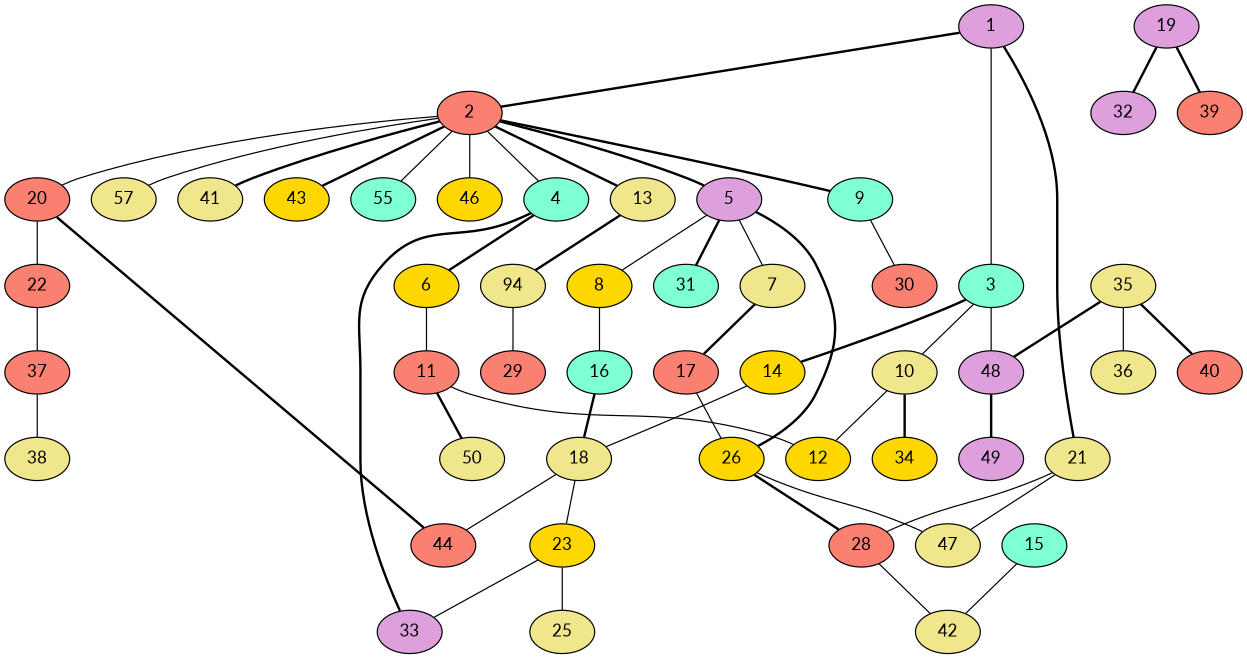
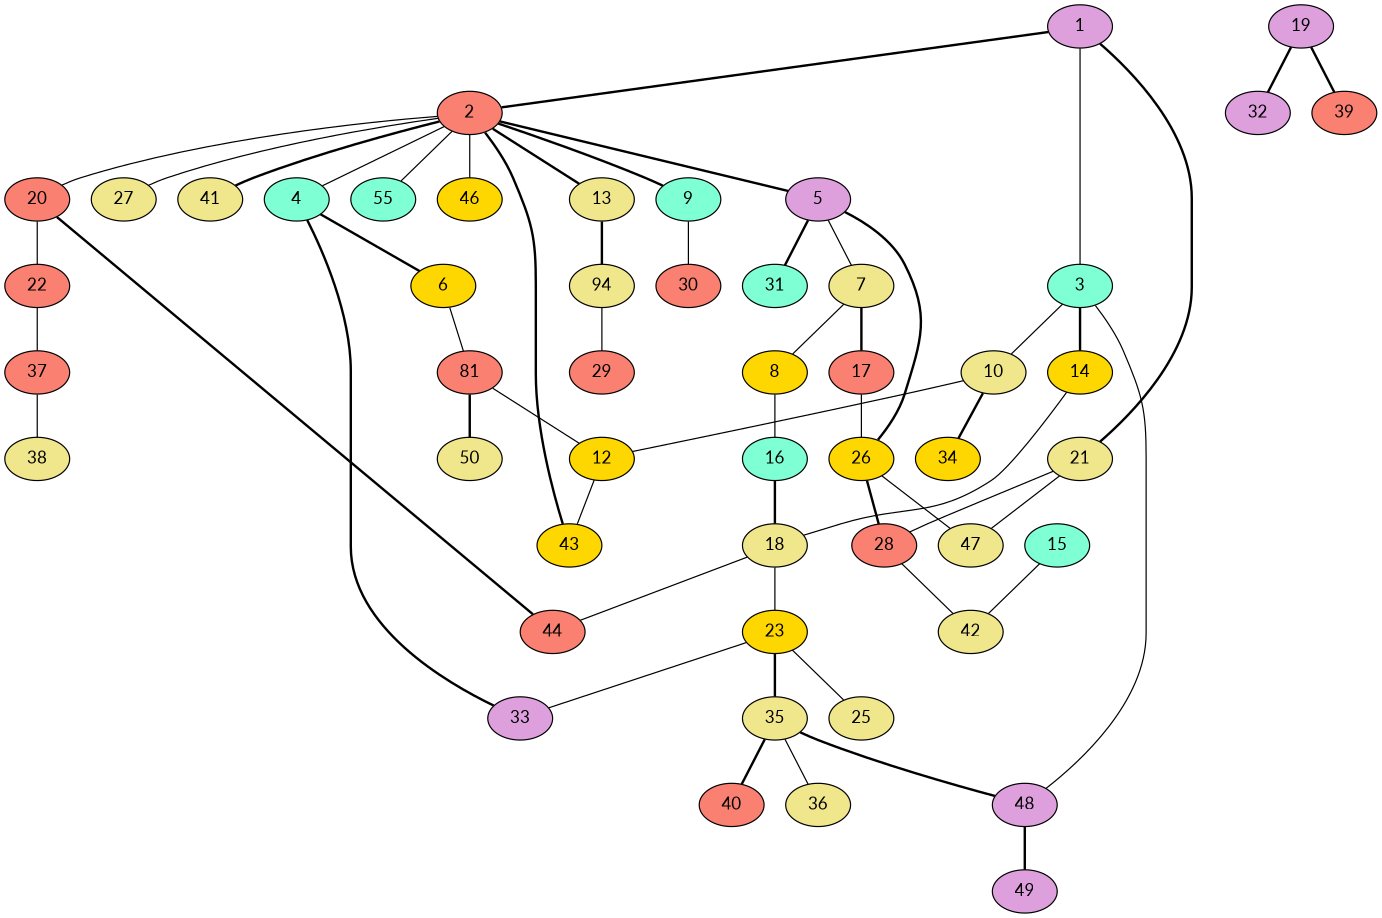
(124, 199) -> (124, 199)
(664, 243) -> (818, 329)
(426, 372) -> (470, 372)
none -> (586, 502)
none -> (775, 675)
